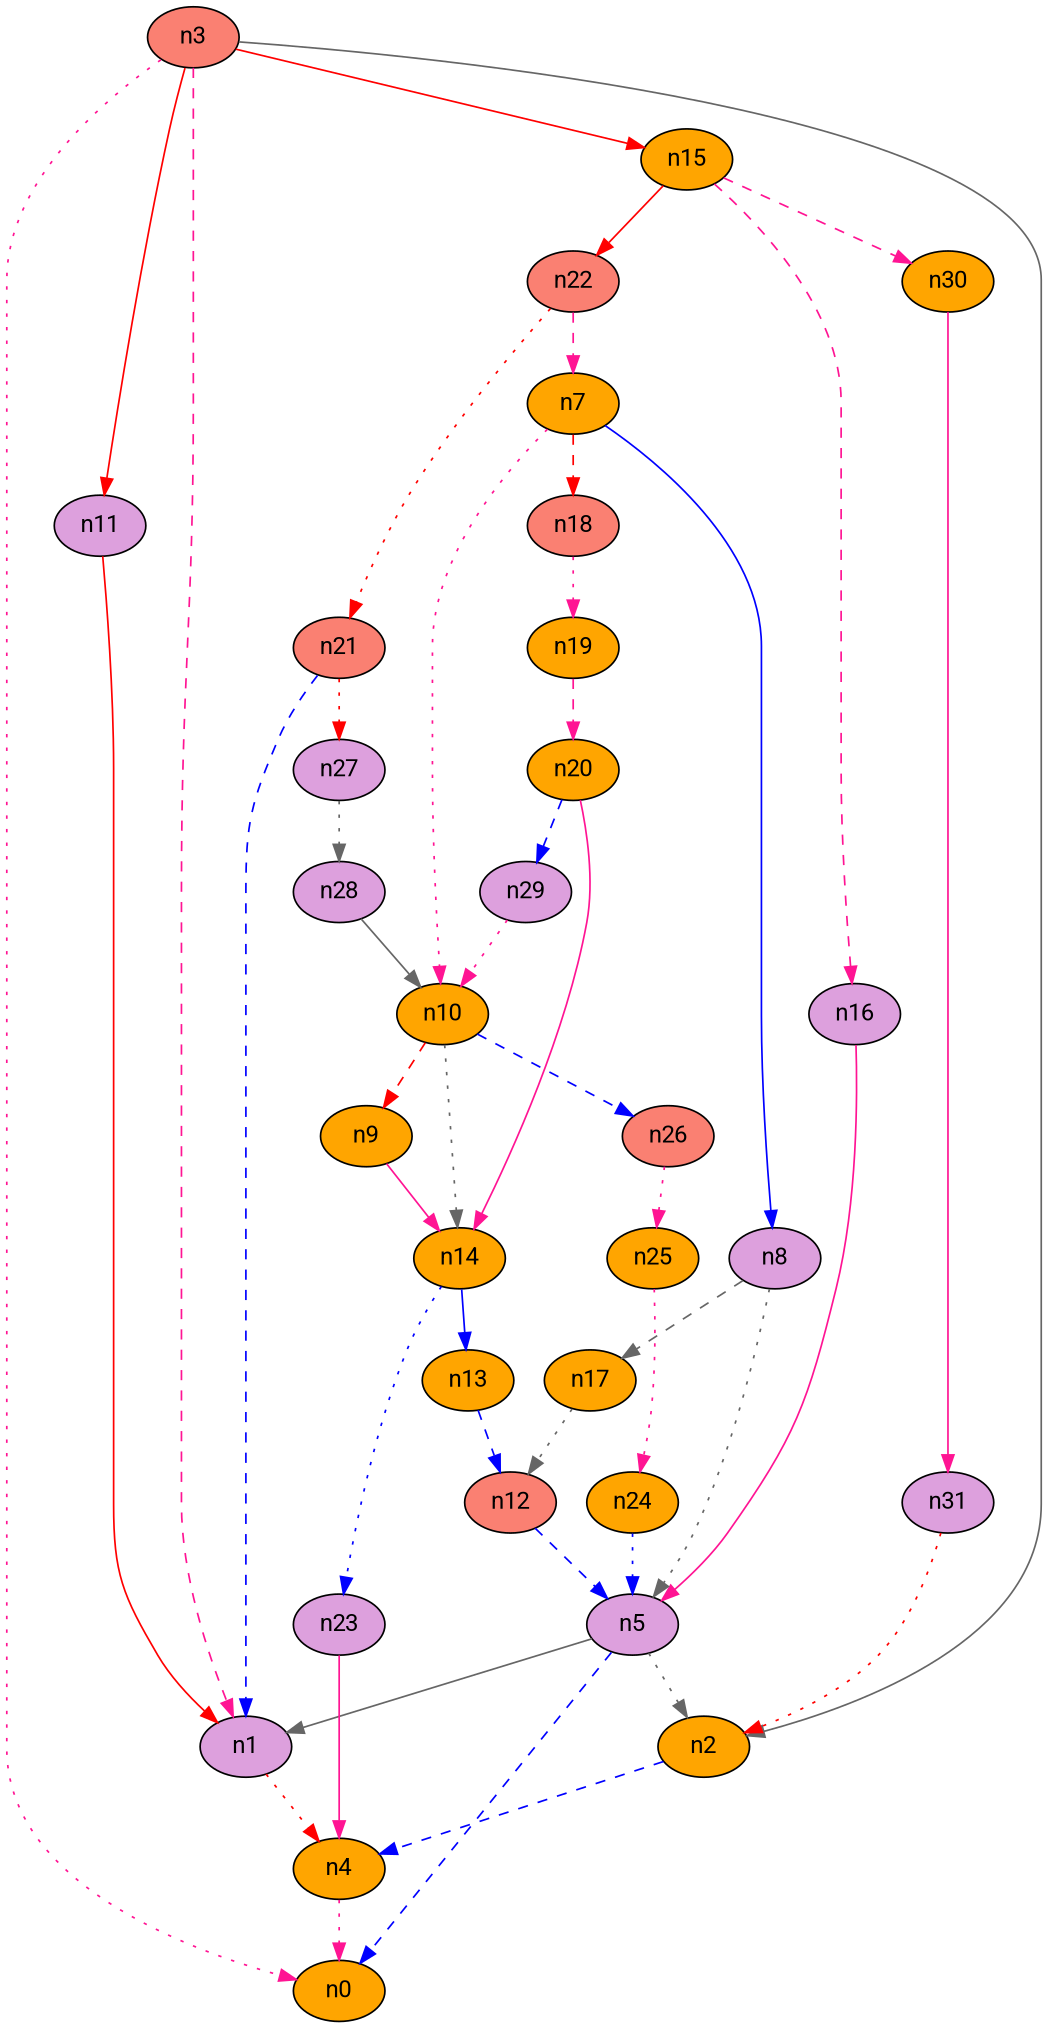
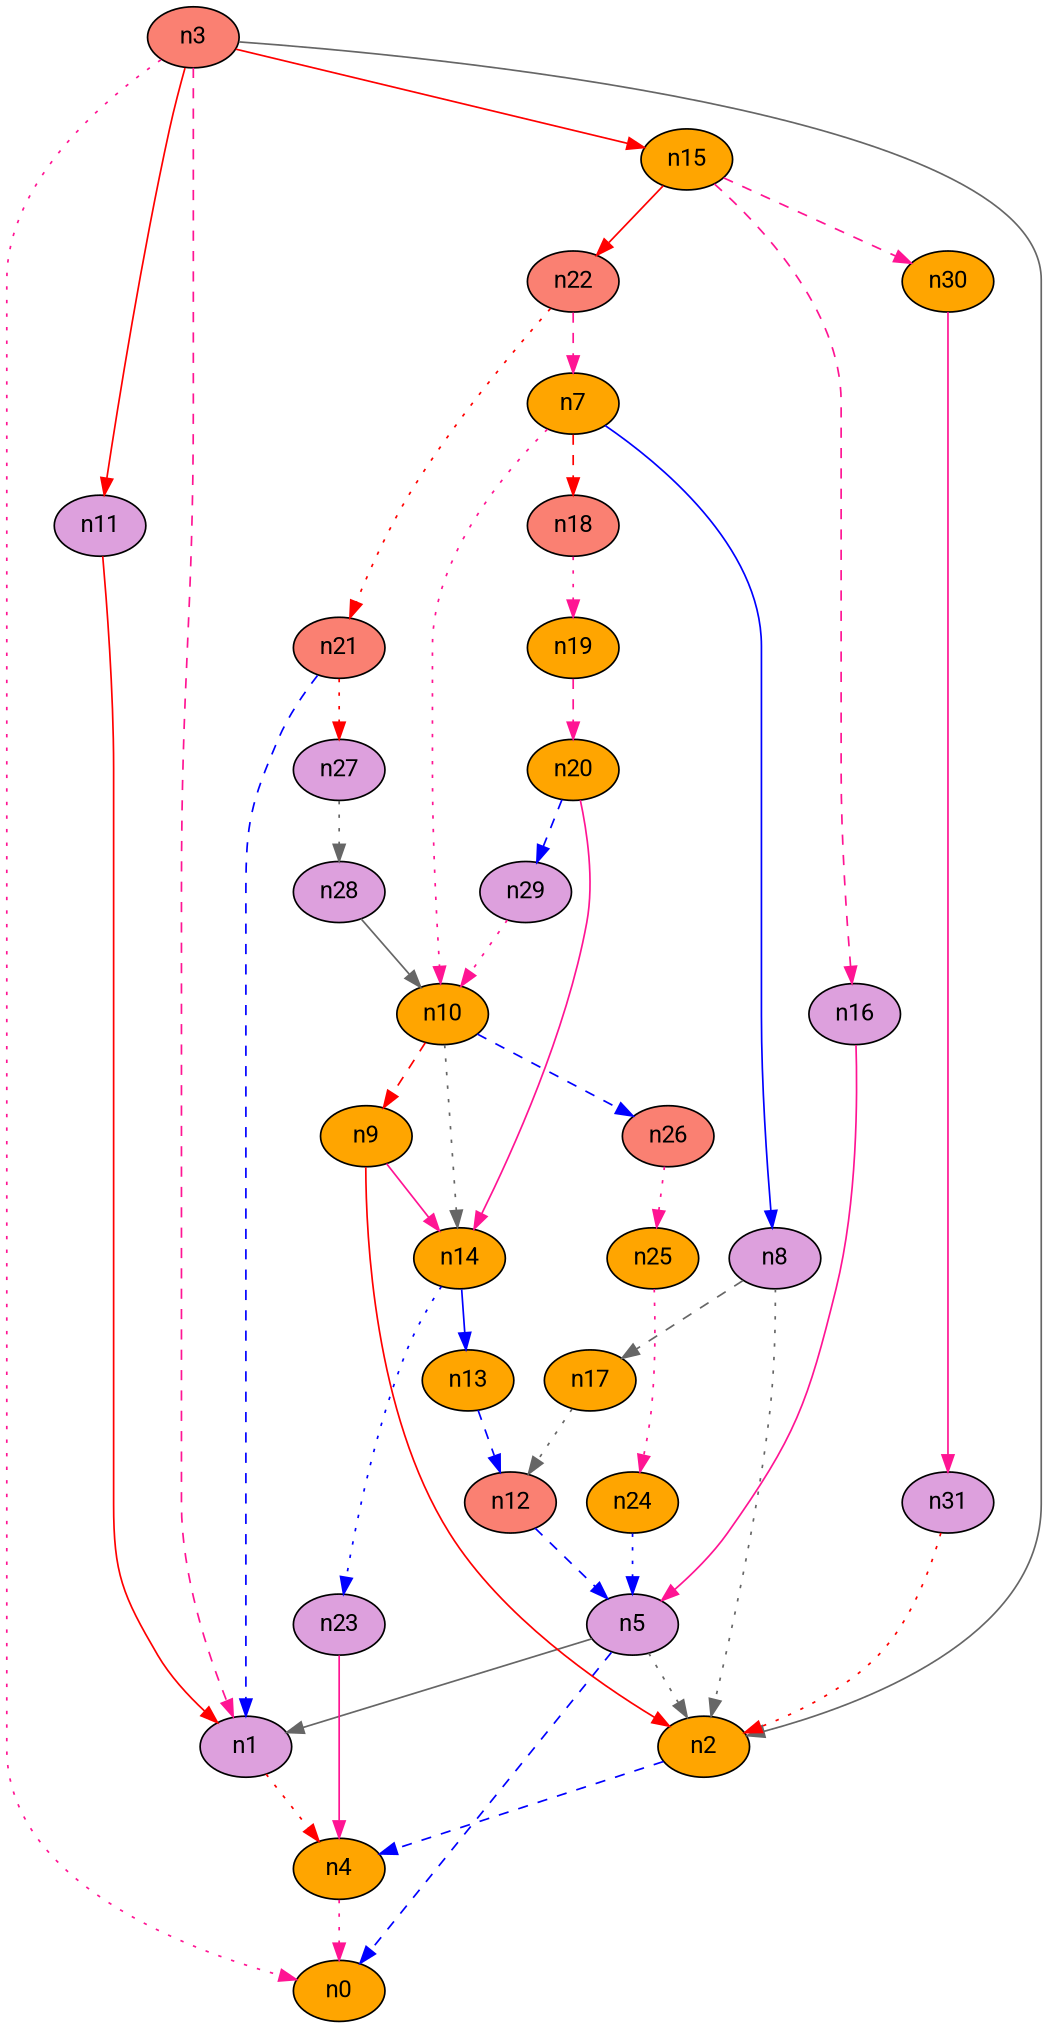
(730, 1441) -> (754, 1516)
none -> (426, 1488)
